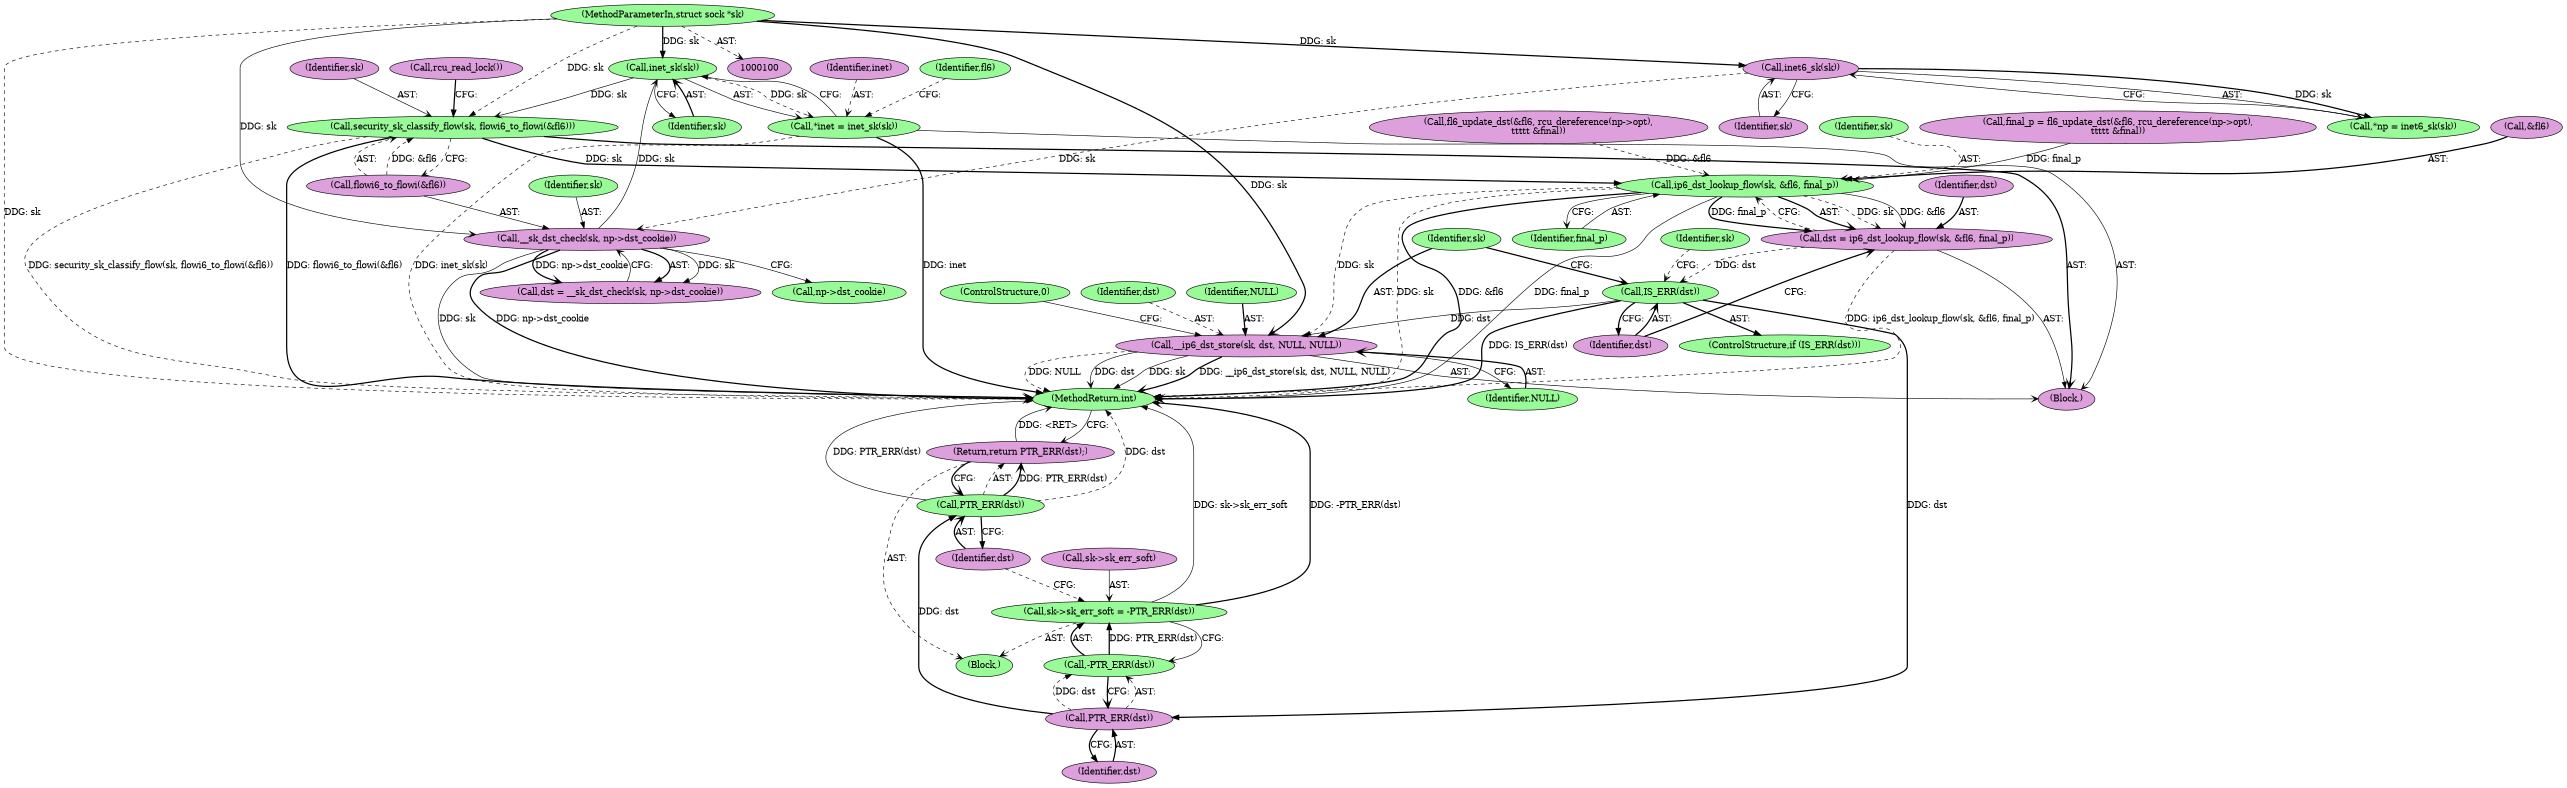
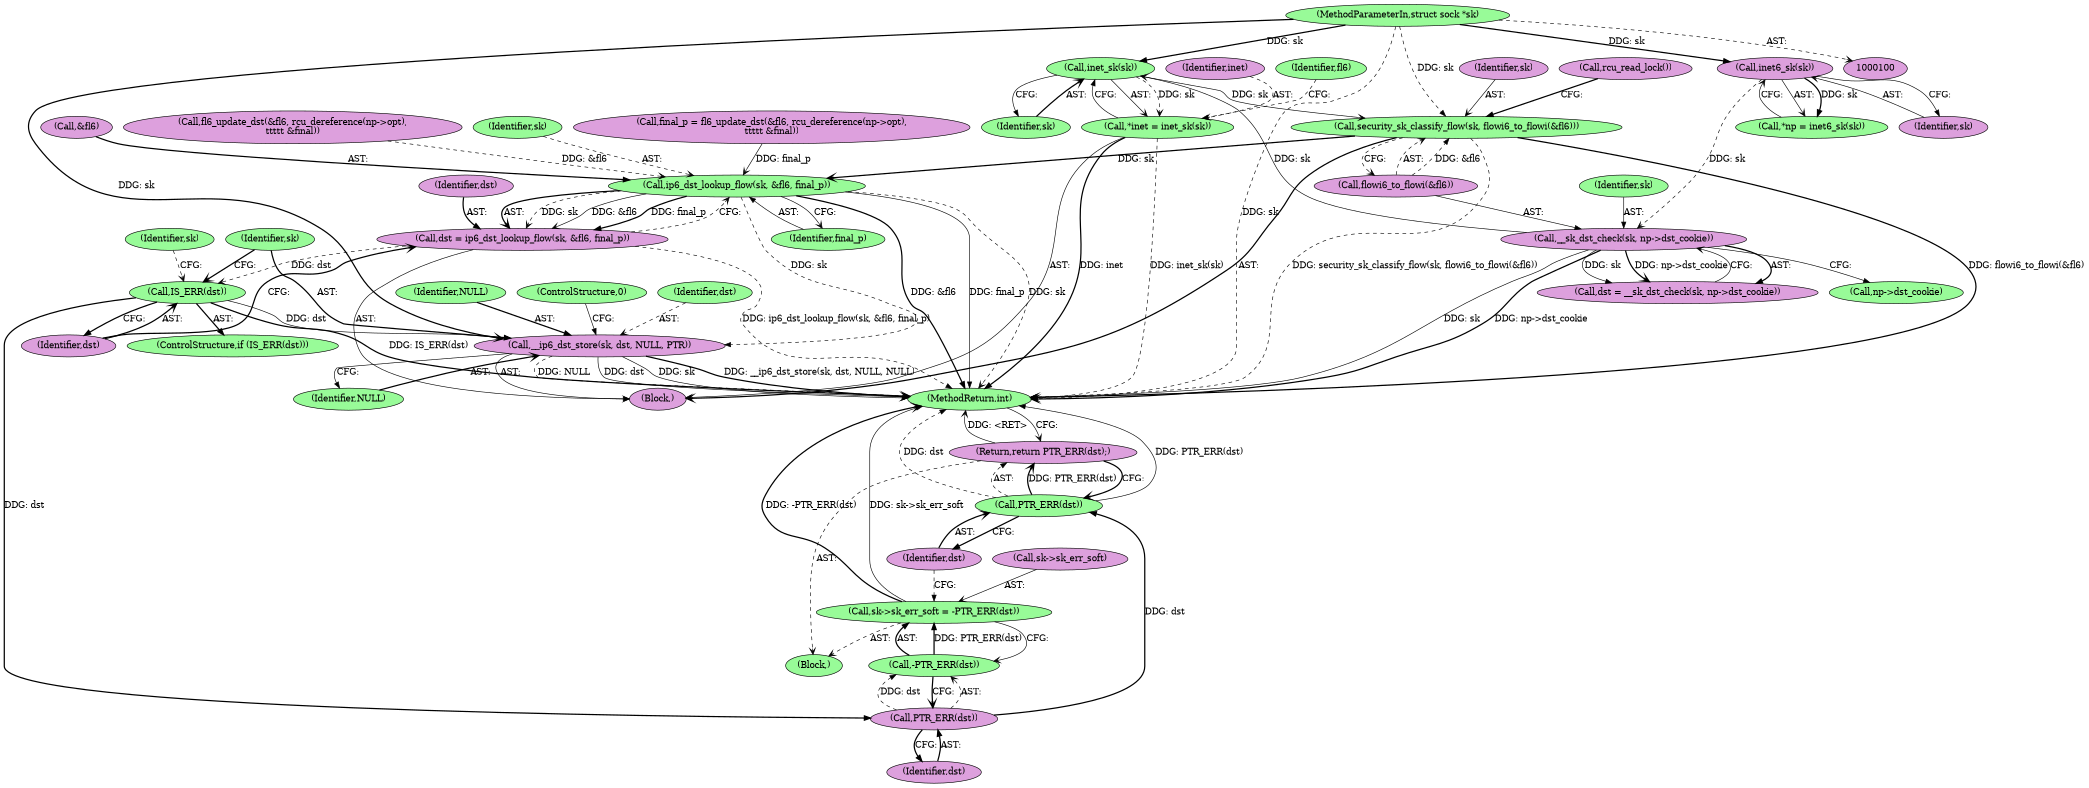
(240, 78) -> none
(1047, 173) -> (1107, 156)
(1246, 346) -> (600, 346)
